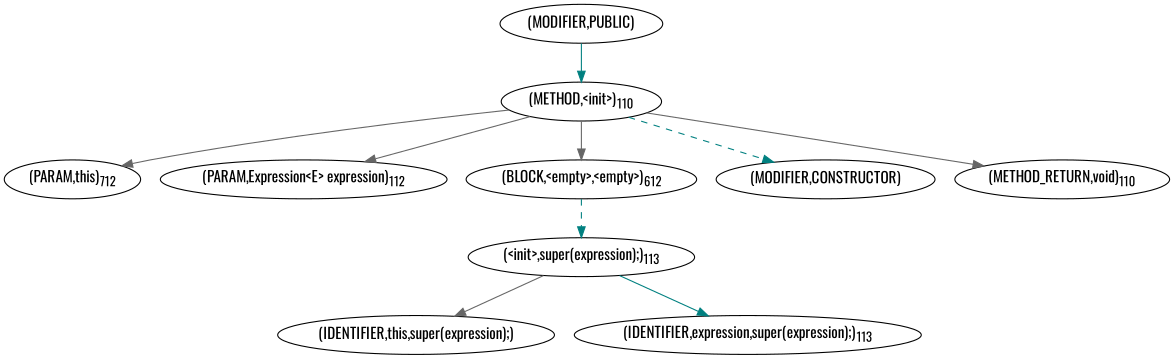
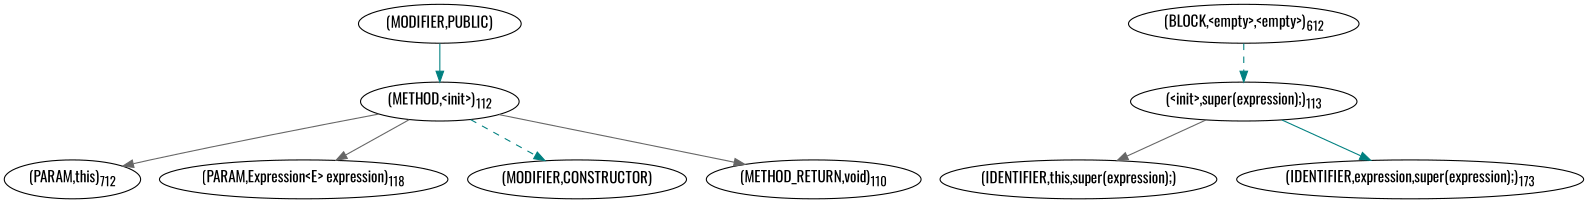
(626, 100) -> (484, 100)
(581, 135) -> none
(397, 178) -> (397, 178)
(864, 333) -> (1527, 178)
